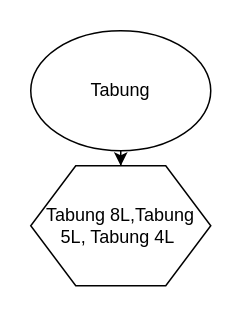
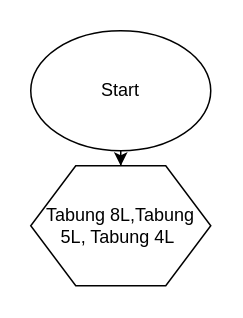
(121, 91) -> (121, 91)
